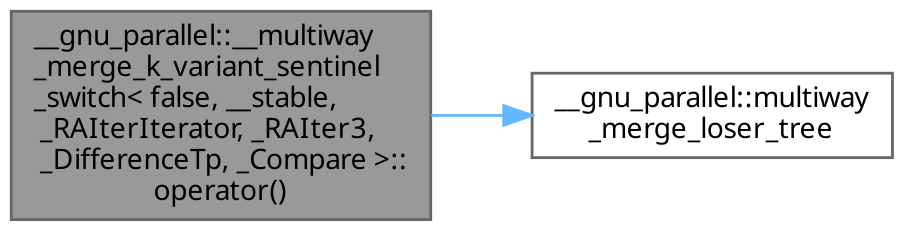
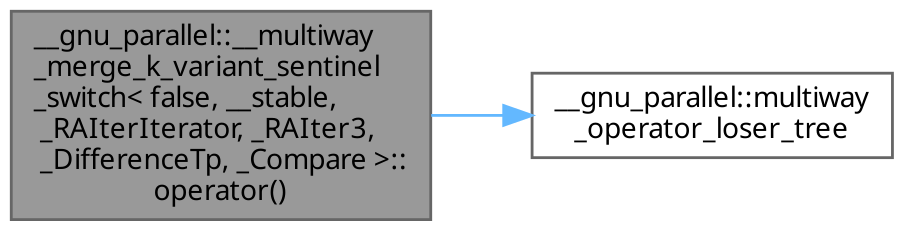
(712, 115) -> (712, 115)
